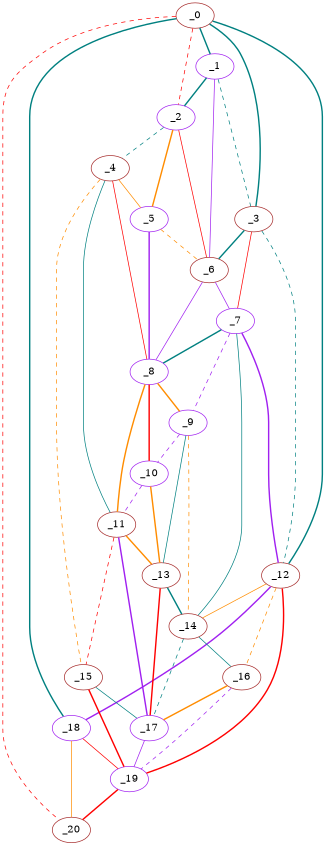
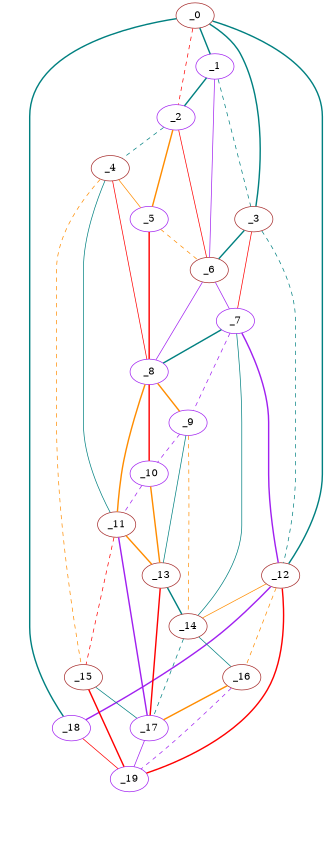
(149, 295) -> (149, 295)
(71, 830) -> none
